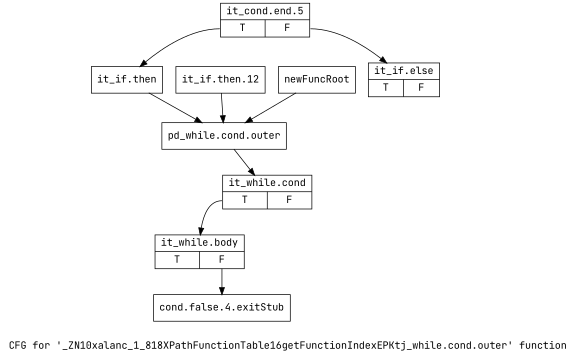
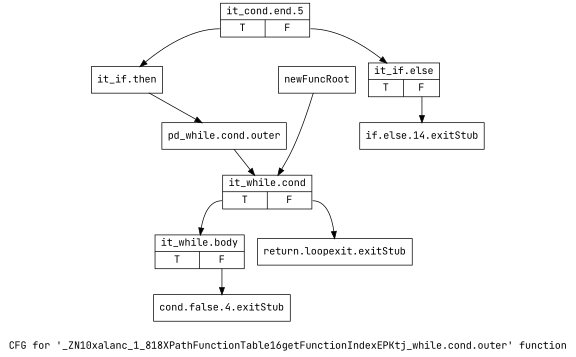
(221, 80) -> none
(274, 106) -> (300, 132)
none -> (422, 136)
none -> (335, 252)
